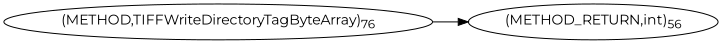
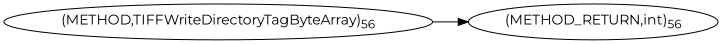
(368, 20) -> (368, 20)
